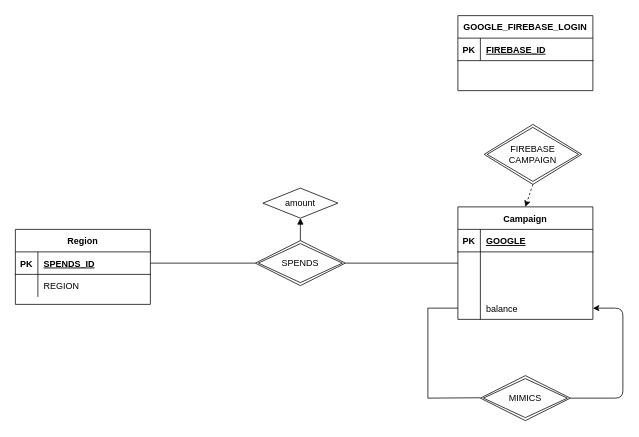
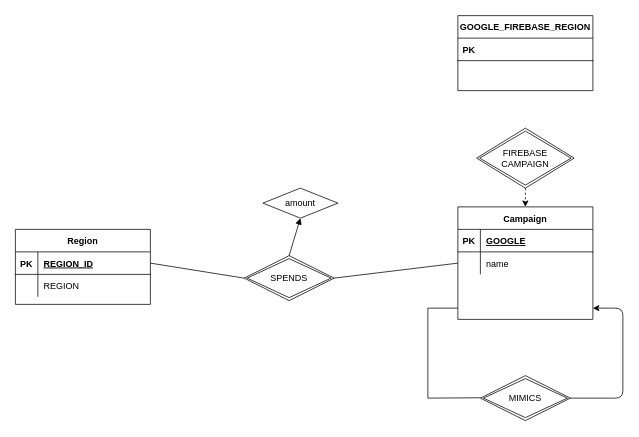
(525, 27) -> (525, 27)
(537, 49) -> none
(533, 154) -> (525, 158)
(66, 263) -> (66, 263)
(300, 263) -> (289, 278)
none -> (537, 263)
(537, 308) -> none
